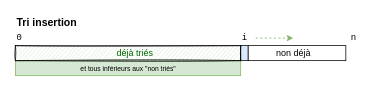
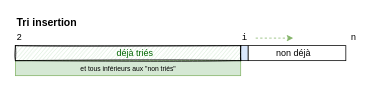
(19, 38) -> (19, 38)
